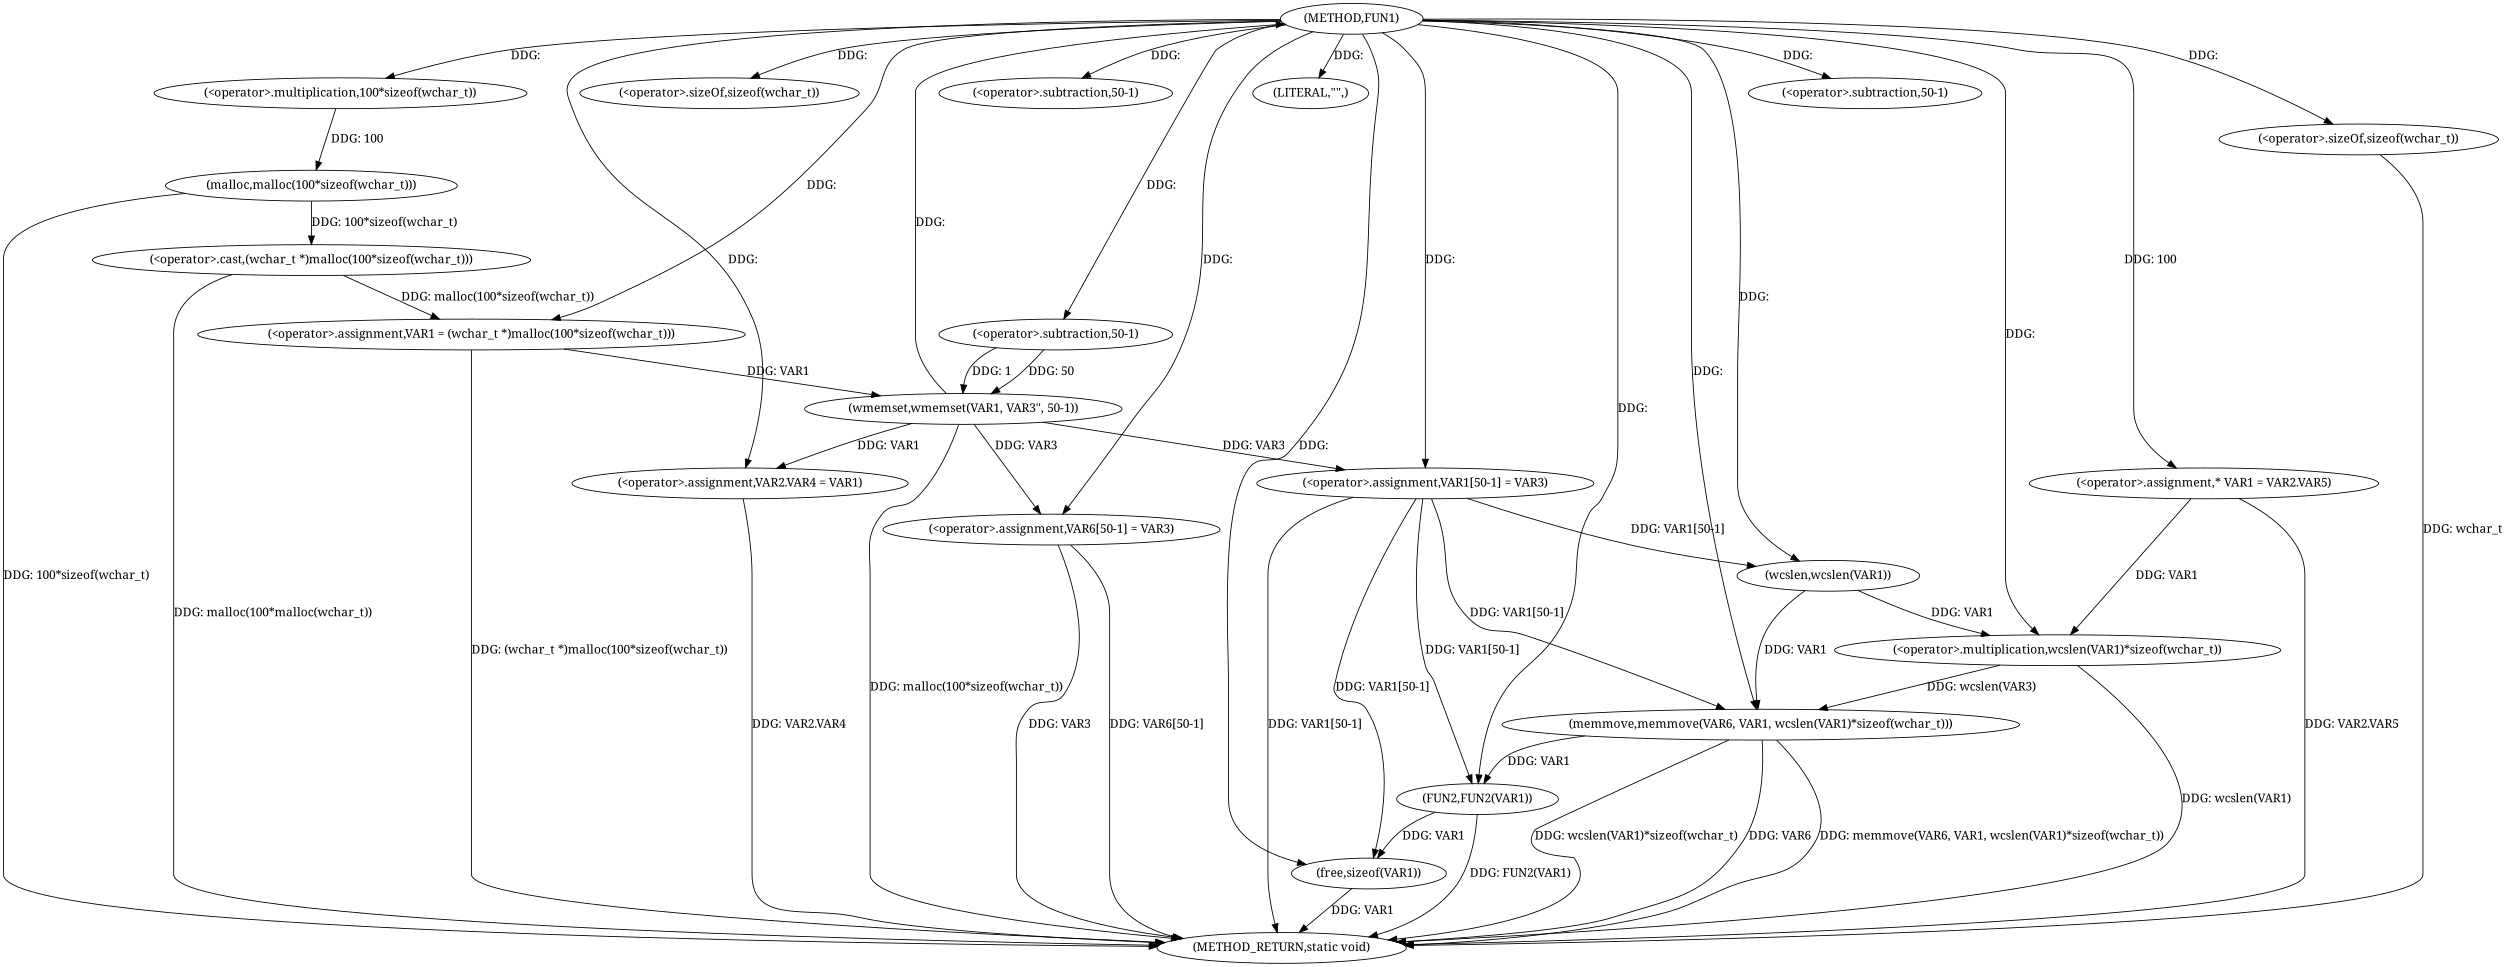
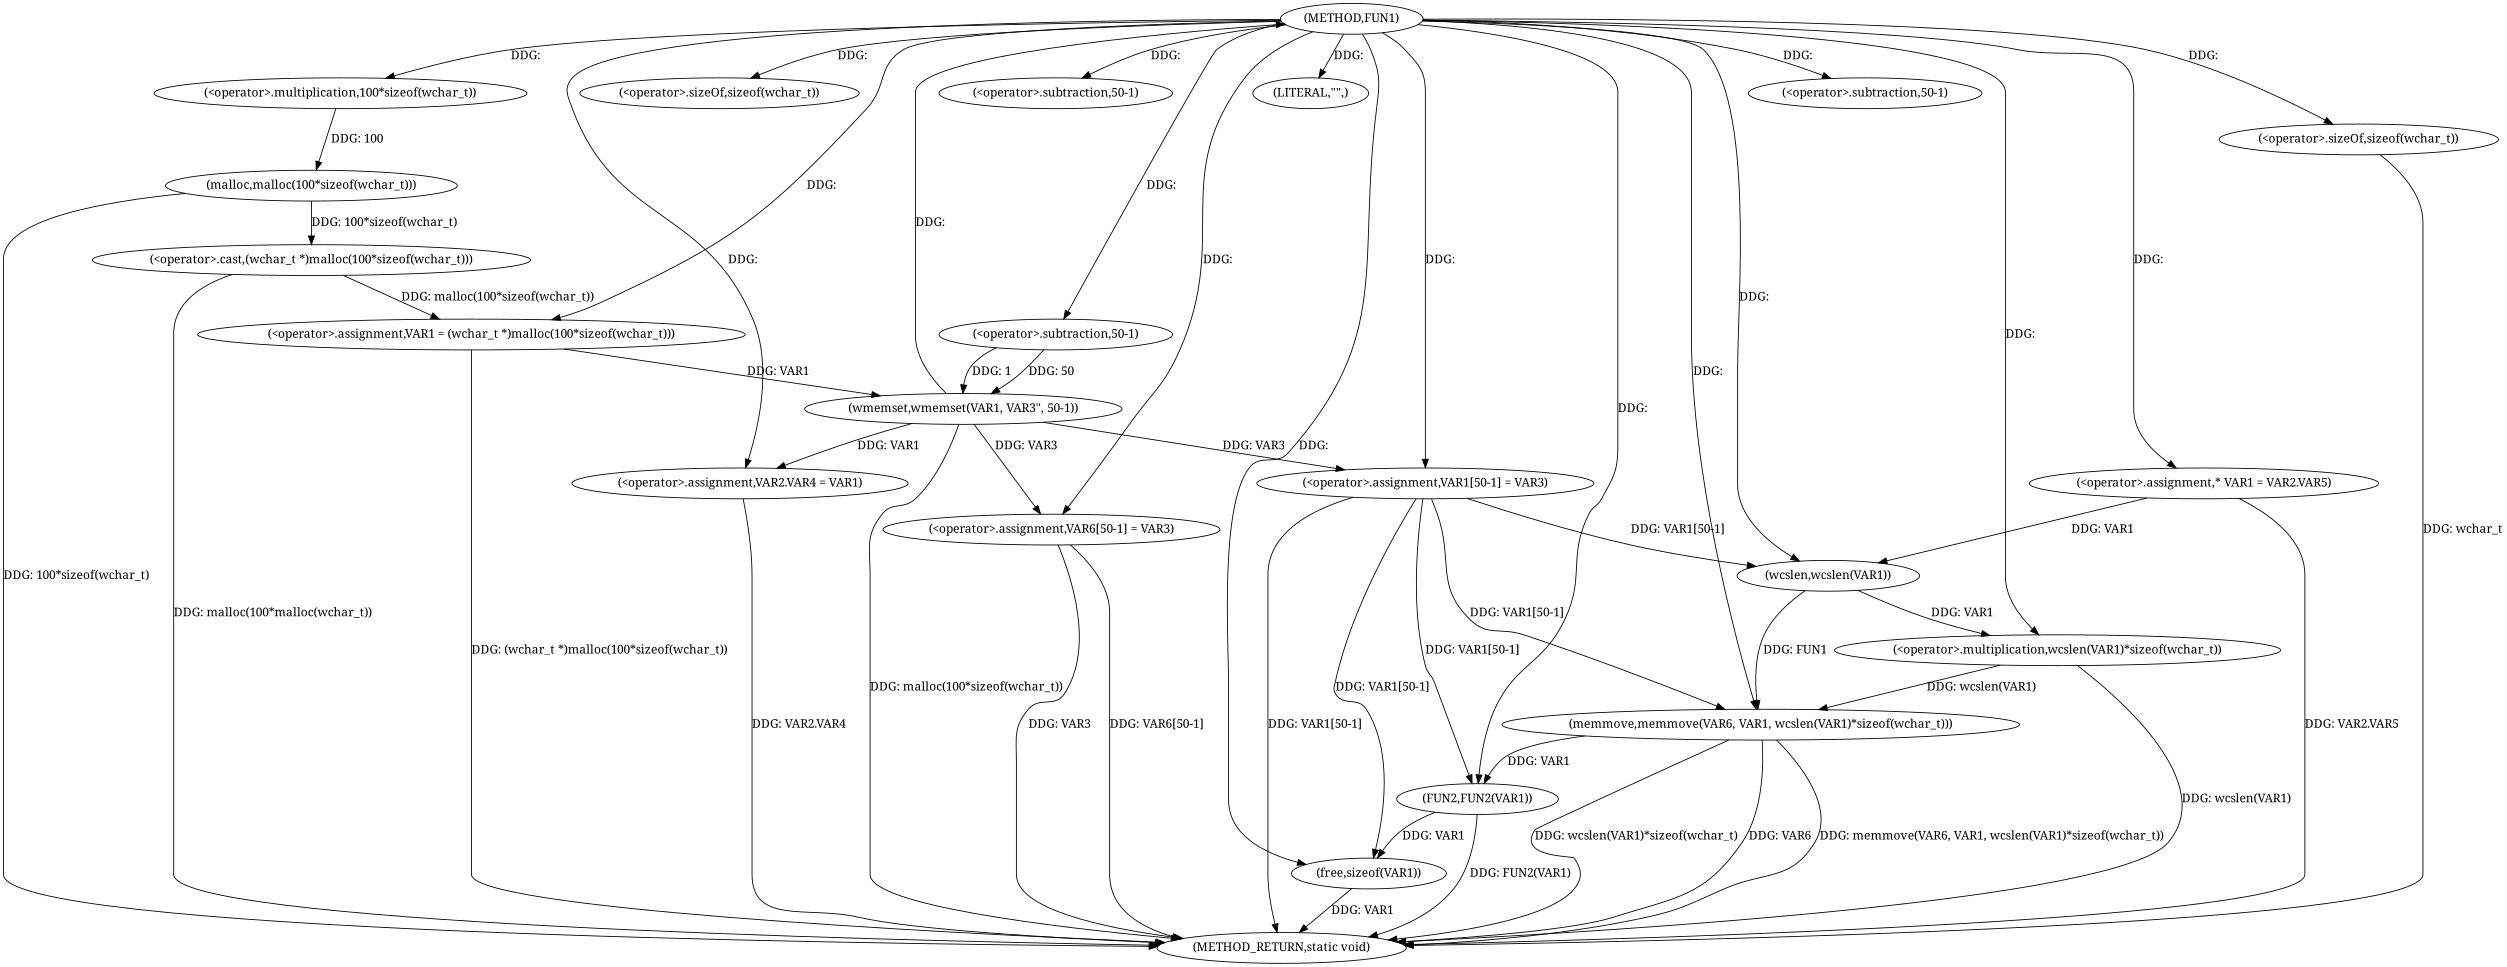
(2150, 260) -> (2150, 260)
(2134, 564) -> (2017, 529)
(1795, 650) -> (1795, 650)
(1981, 687) -> (1981, 687)
